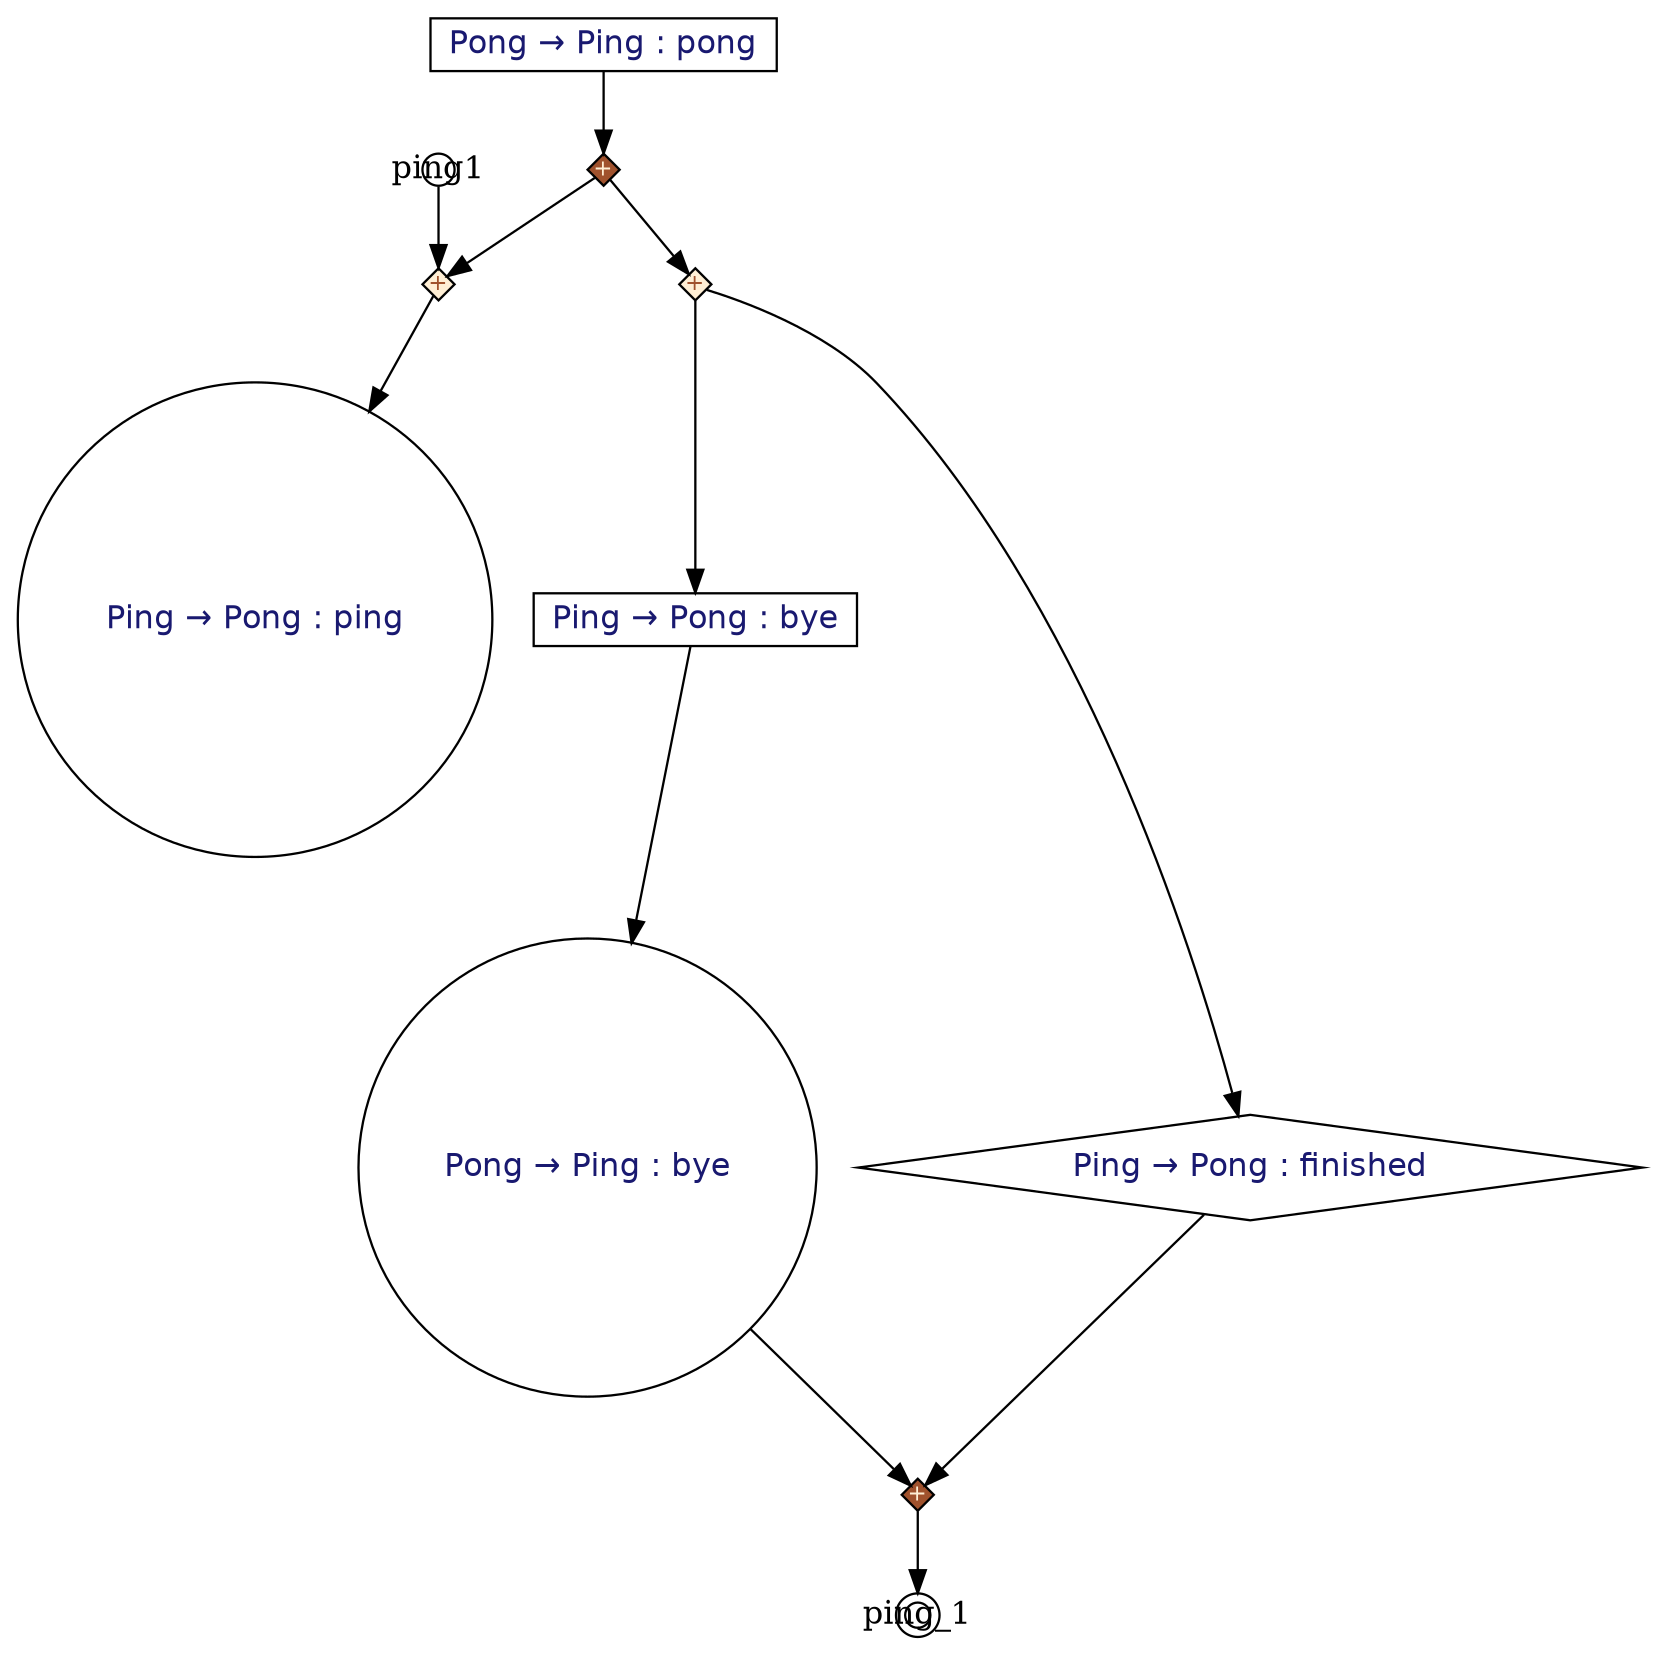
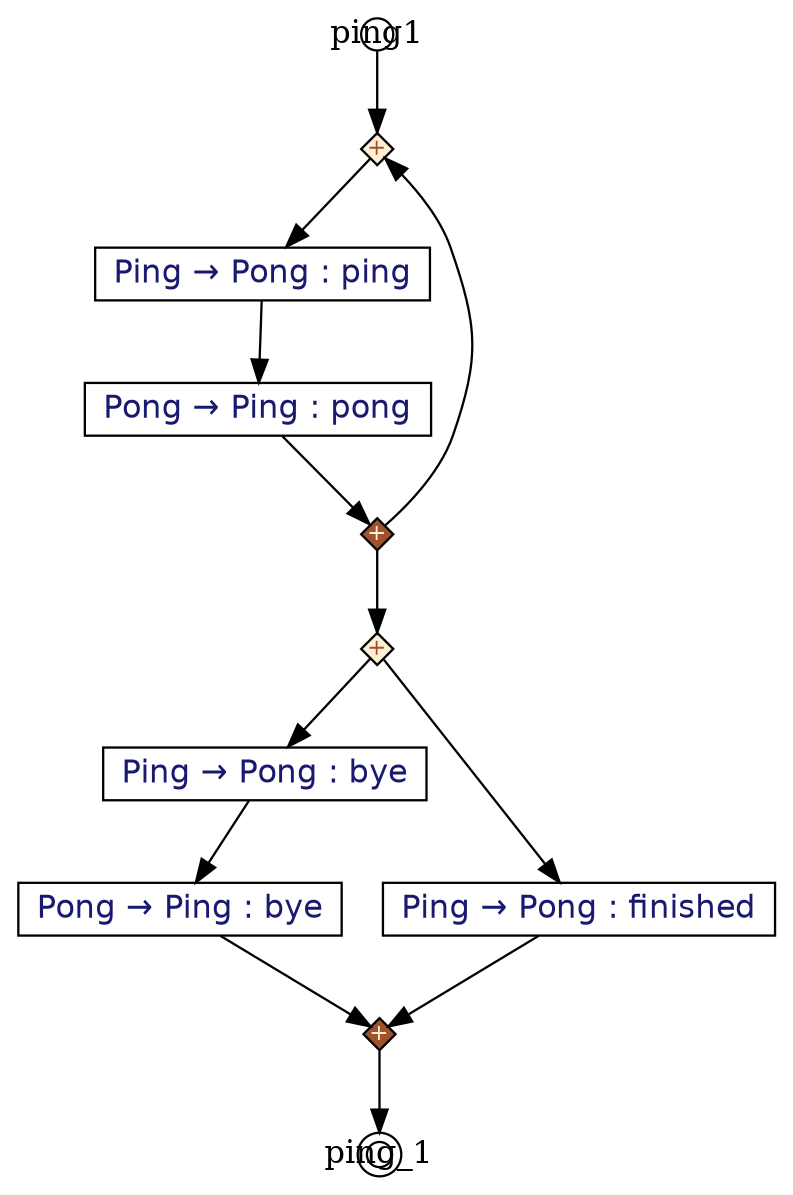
none -> (261, 330)
(255, 620) -> (263, 274)
(588, 1168) -> (180, 909)
(1250, 1168) -> (579, 909)
